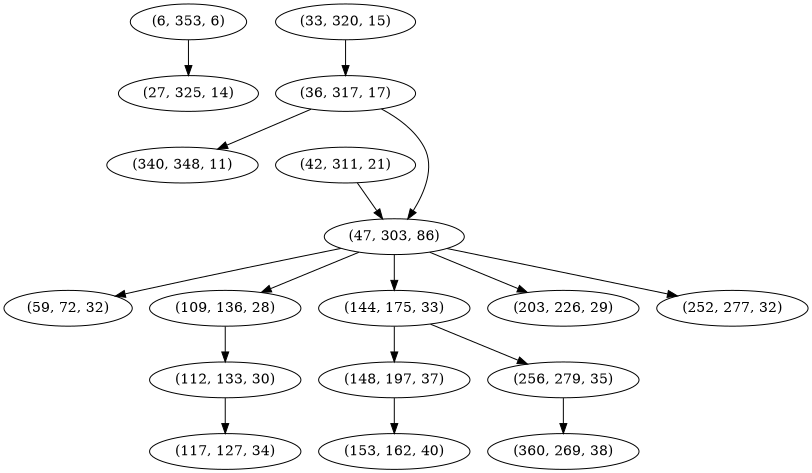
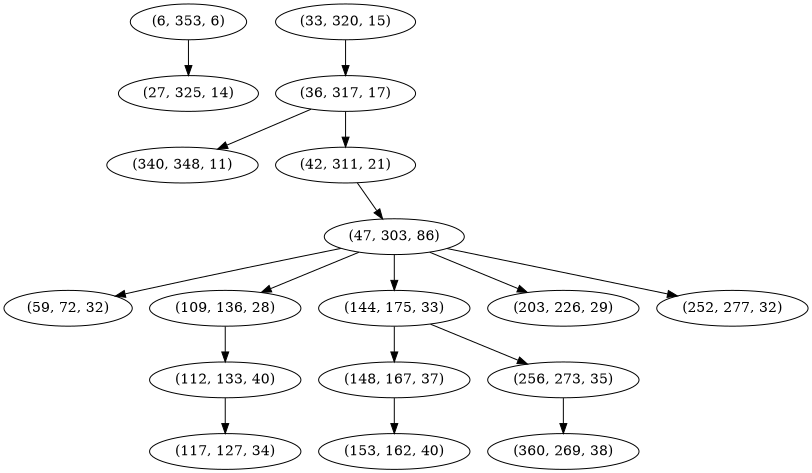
(426, 152) -> (346, 124)
(225, 380) -> (225, 380)
(394, 380) -> (394, 380)
(563, 380) -> (563, 380)
